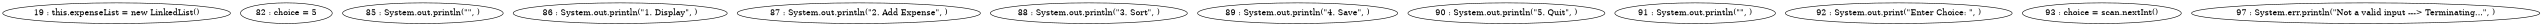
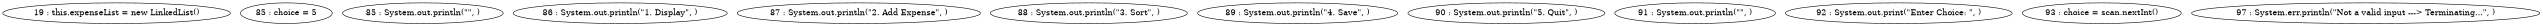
(286, 13) -> (286, 13)
